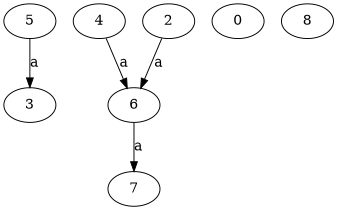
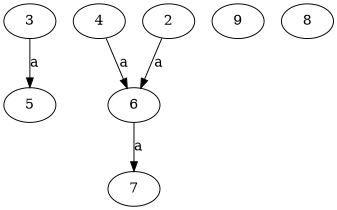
(238, 21) -> (238, 21)
(30, 58) -> (30, 58)
